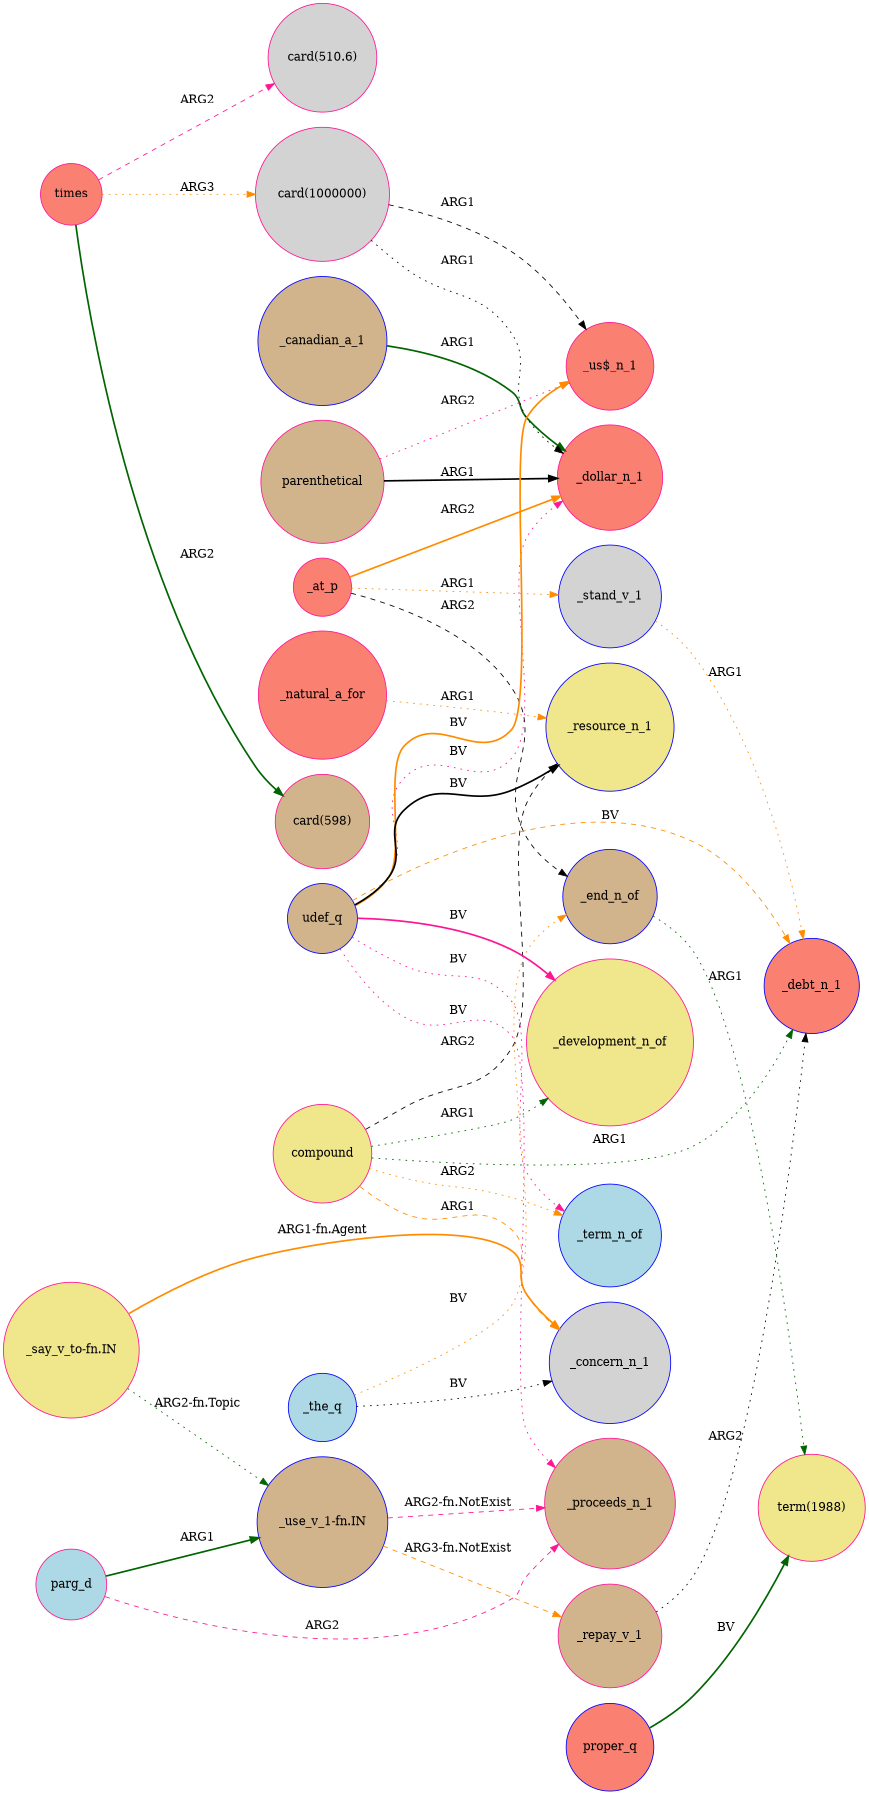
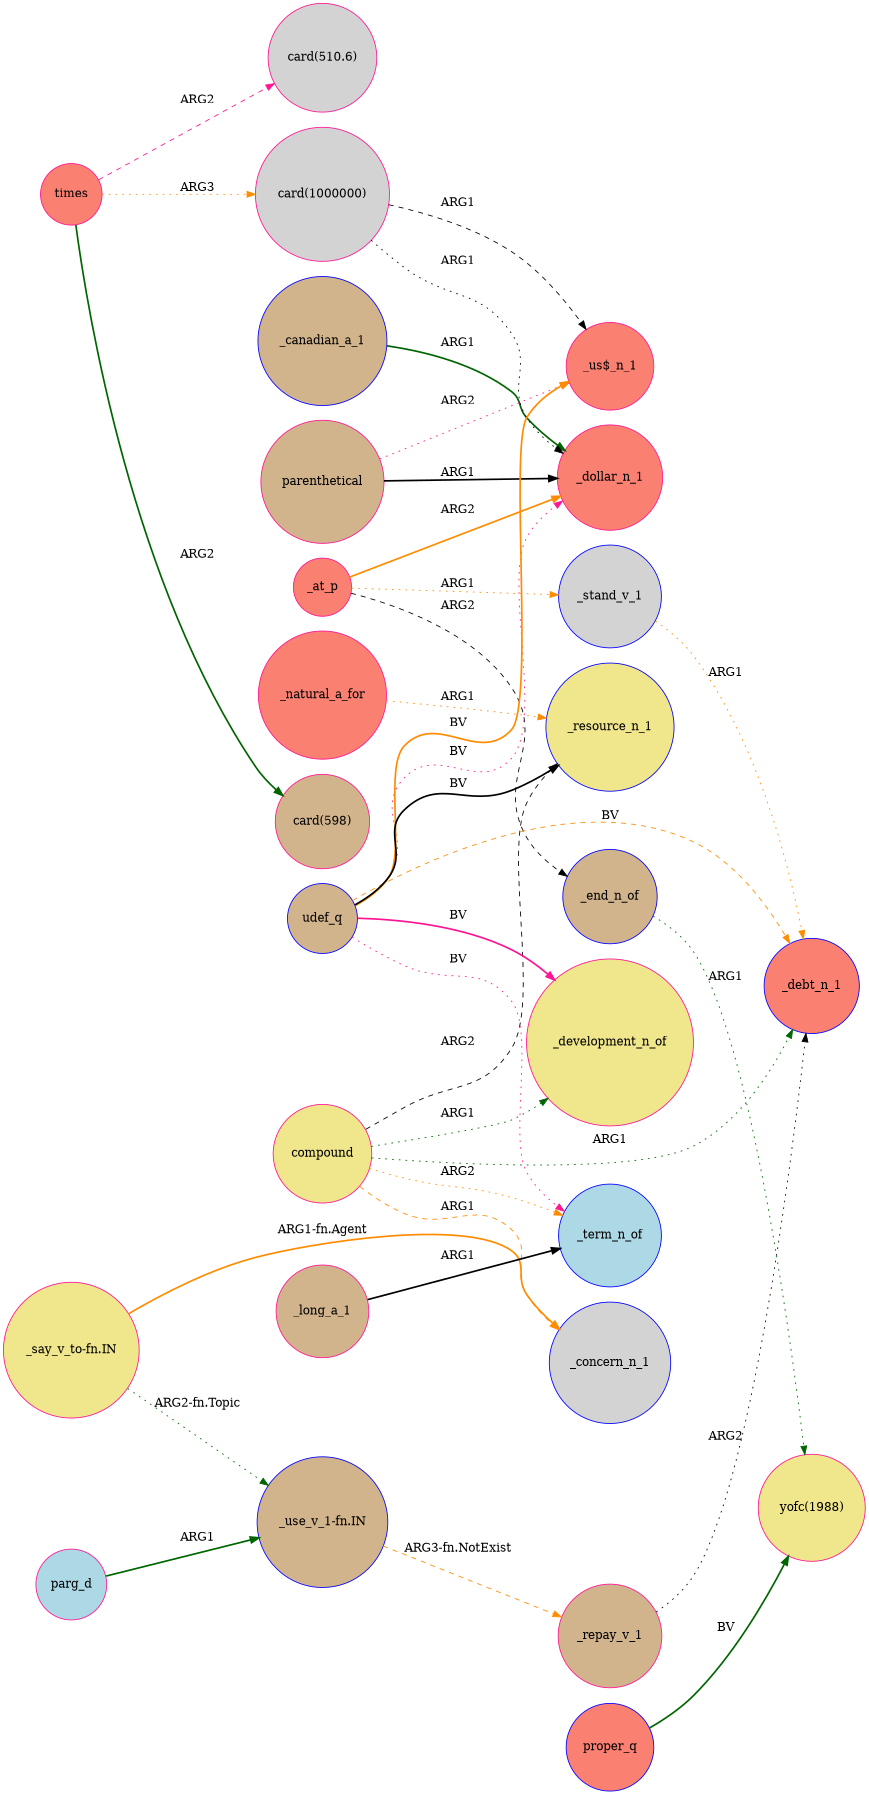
none -> (322, 1311)
(322, 1407) -> none
(610, 1504) -> none
(812, 1508) -> (812, 1508)
